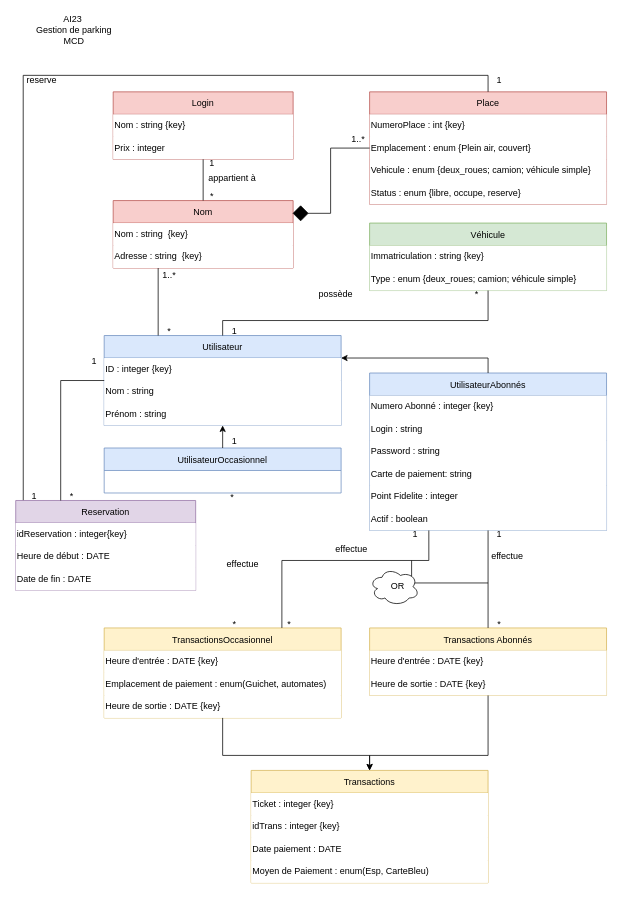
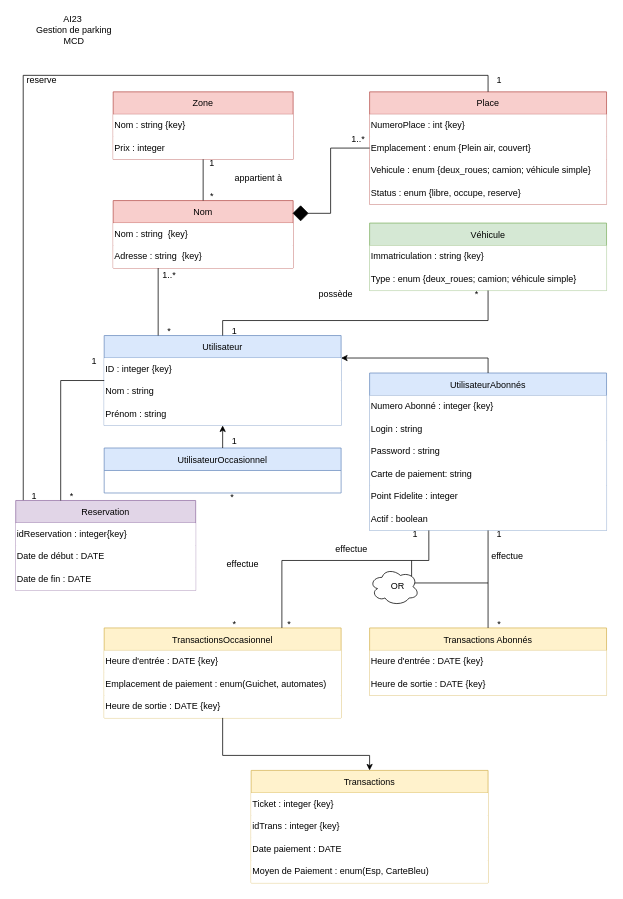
(203, 104) -> (203, 104)
(232, 178) -> (258, 178)
(64, 557) -> (61, 557)
(460, 756) -> none
